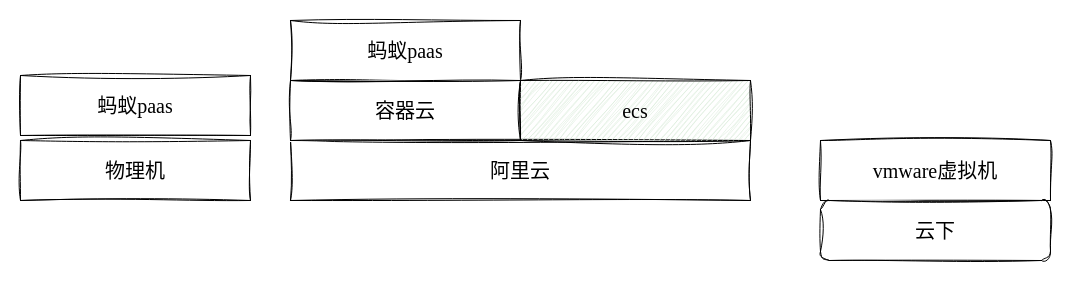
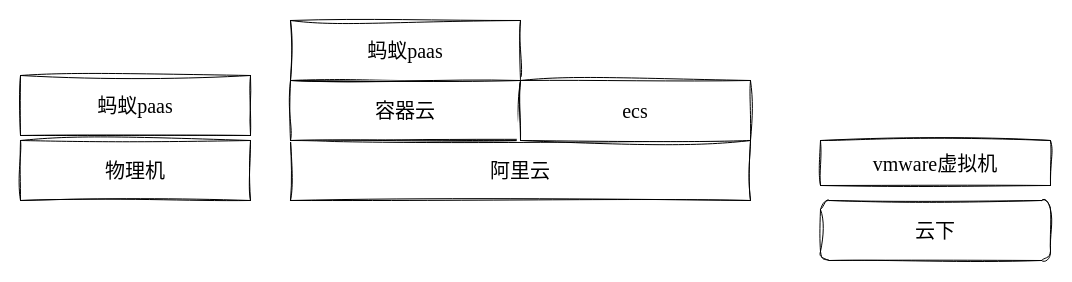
(636, 111) -> (636, 111)
(936, 171) -> (936, 163)
